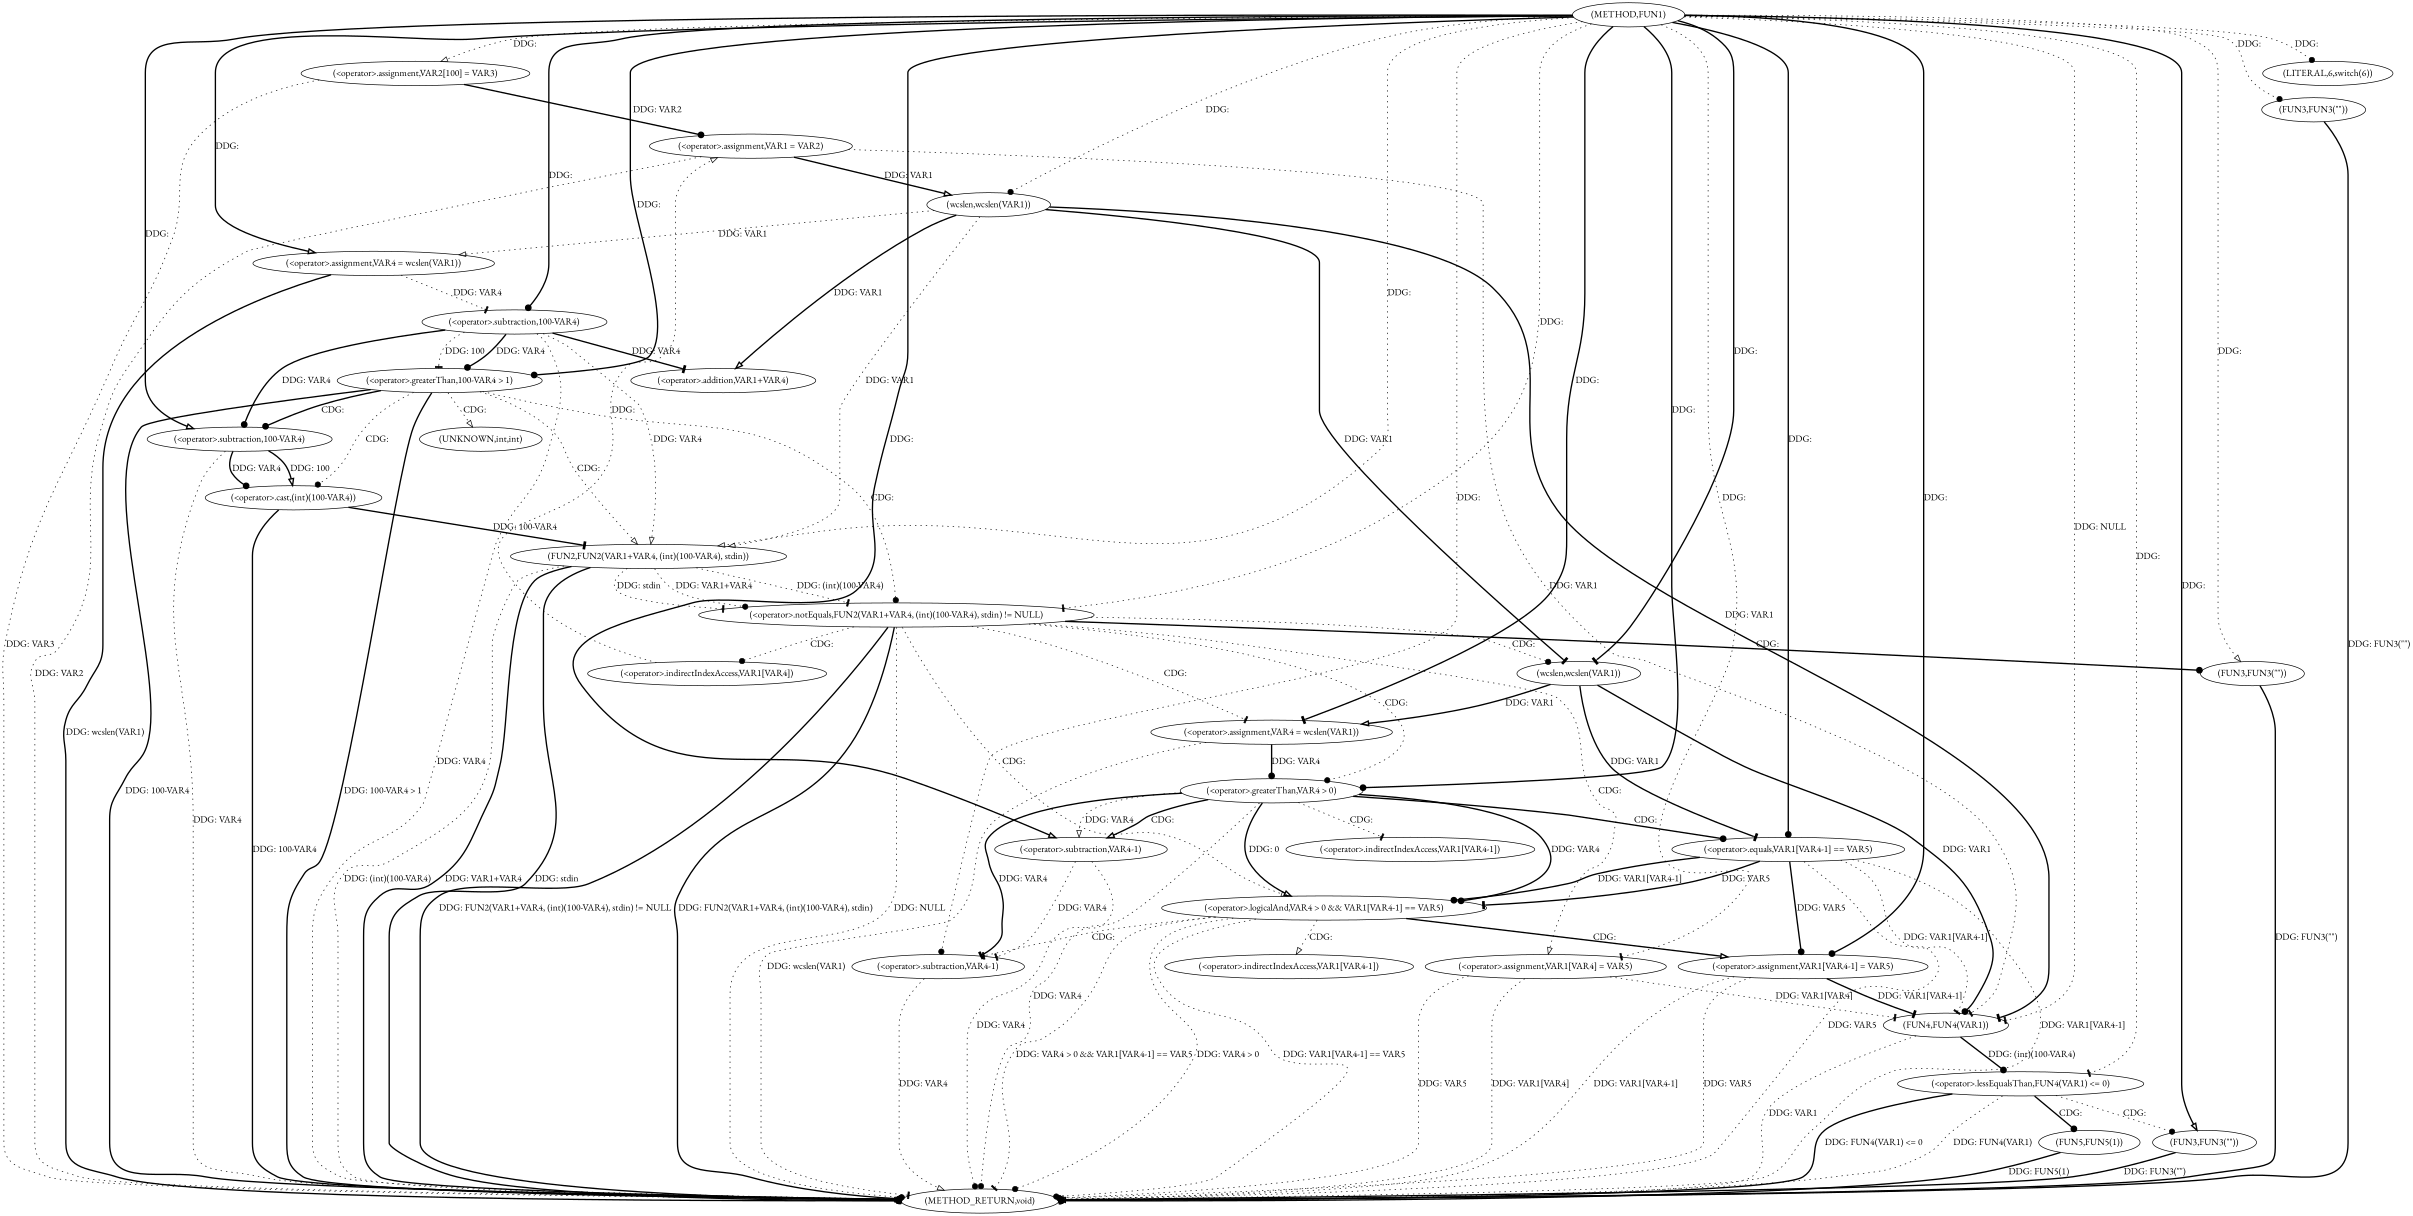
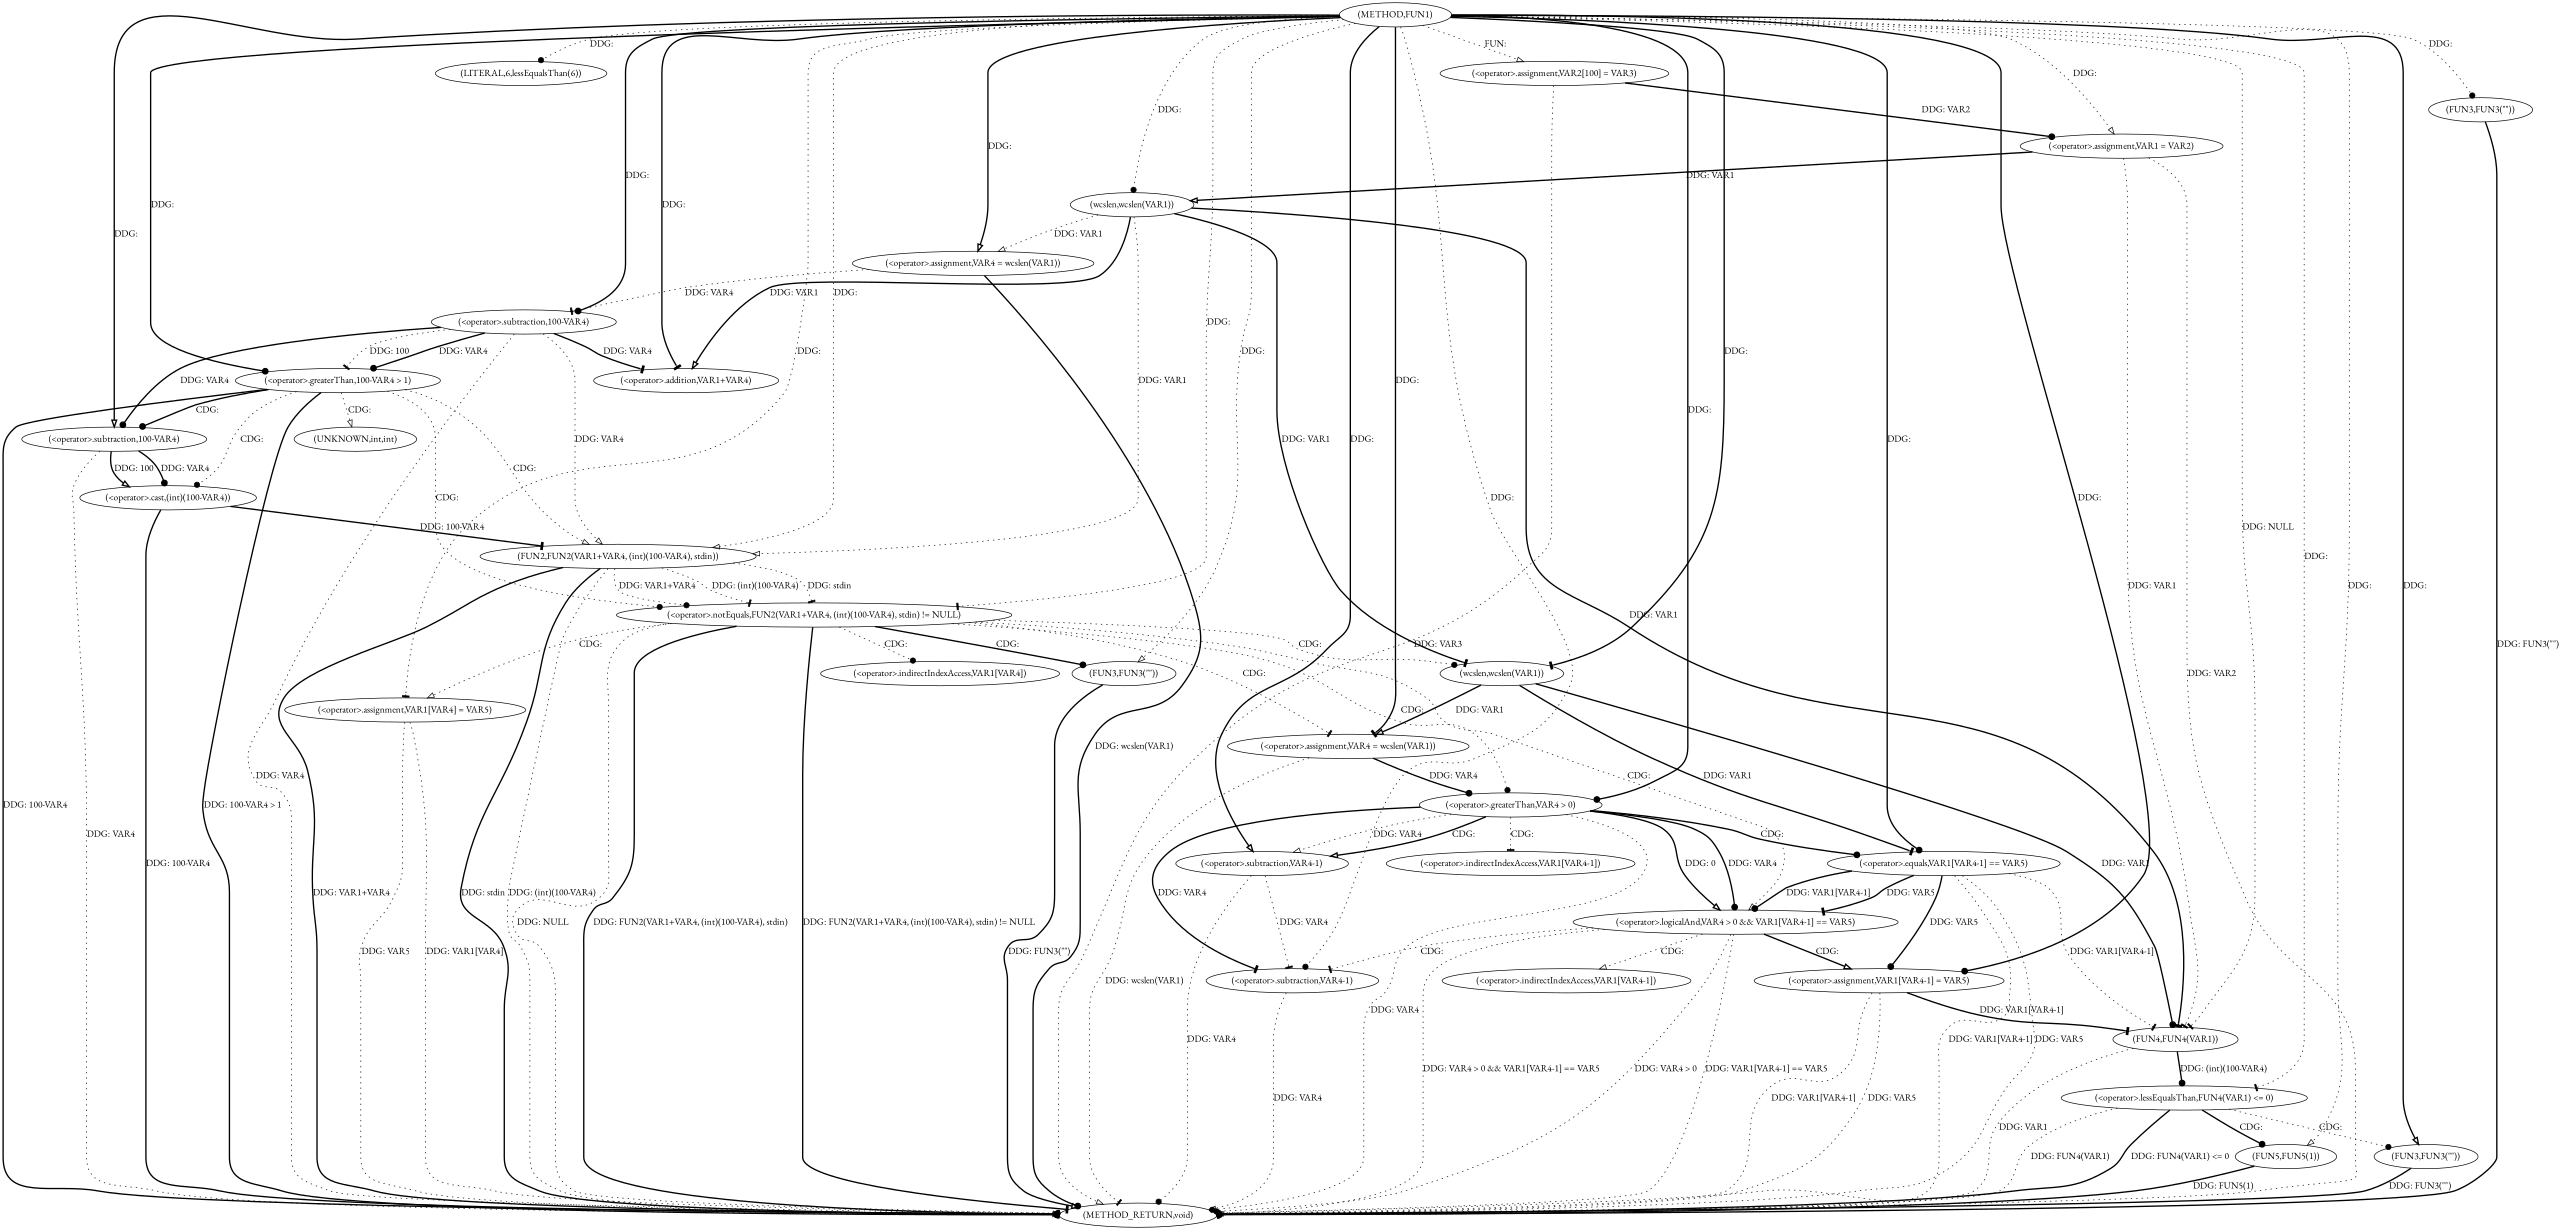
none -> (842, 34)
(526, 44) -> (1497, 44)
(2328, 73) -> (521, 73)
none -> (2349, 148)
(610, 460) -> (1799, 20)
(1751, 998) -> none
